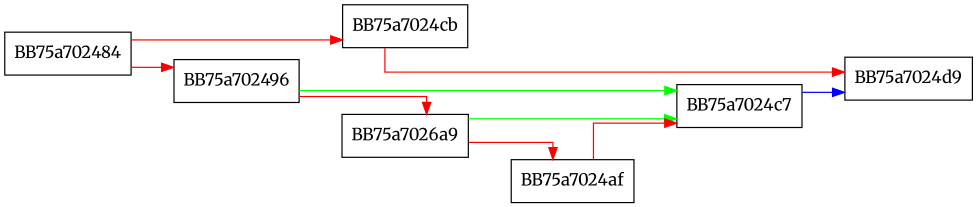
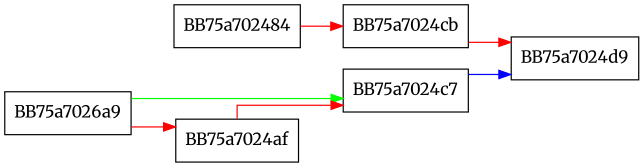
(237, 81) -> none
